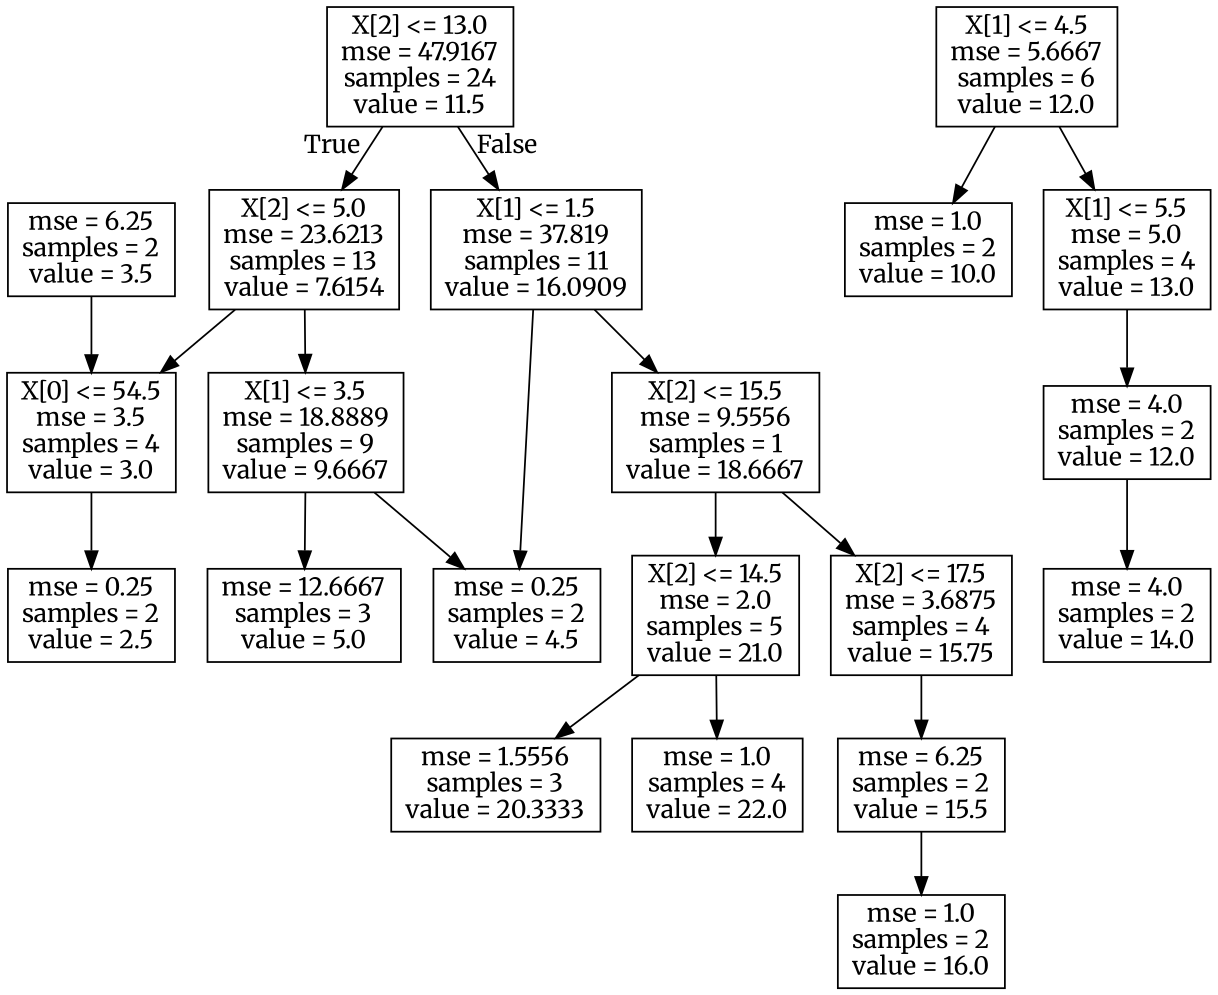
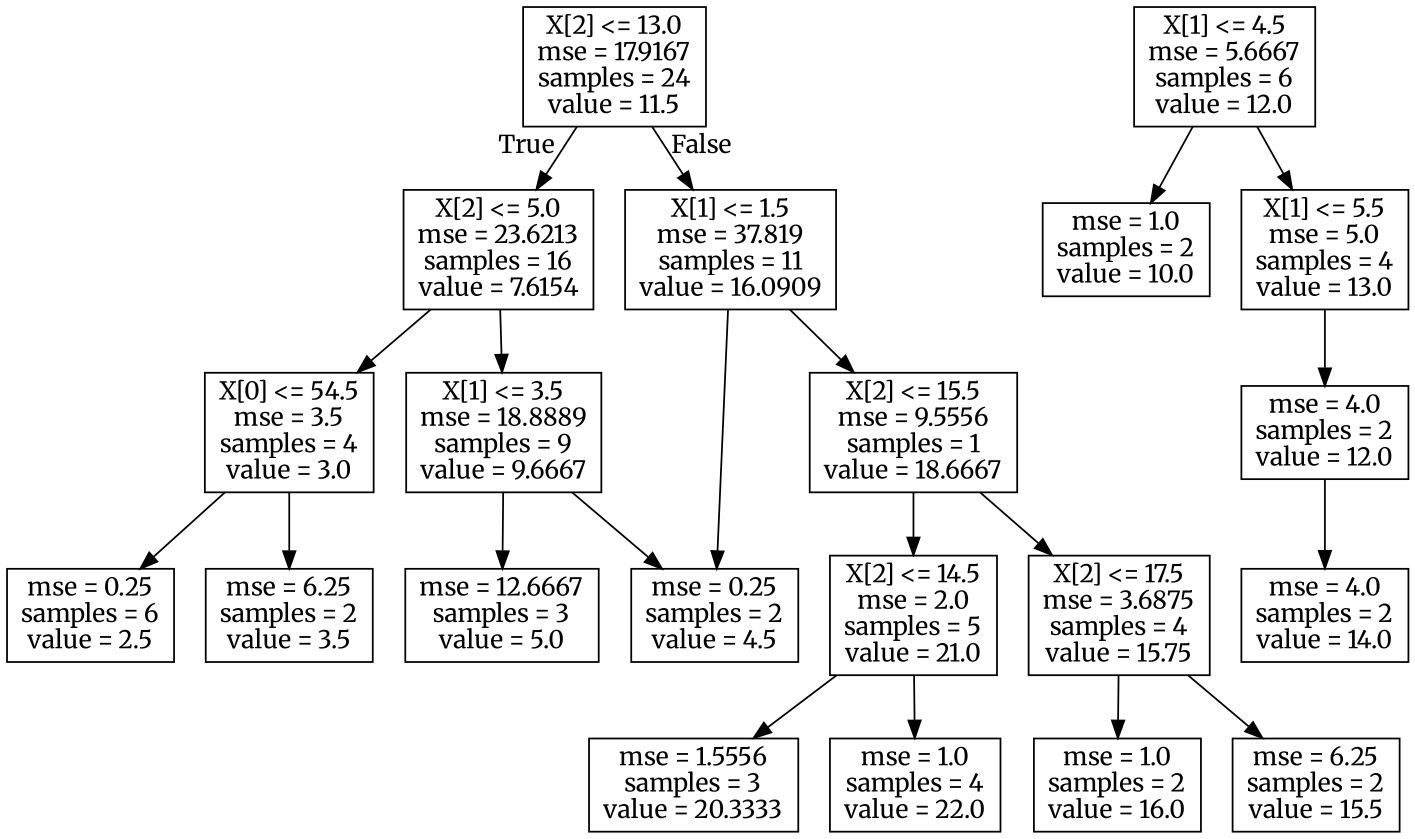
(420, 67) -> (615, 67)
(304, 250) -> (498, 250)
(91, 326) -> (289, 522)
(91, 615) -> (91, 615)
(921, 854) -> (1118, 698)
